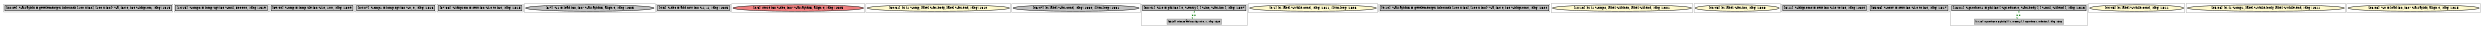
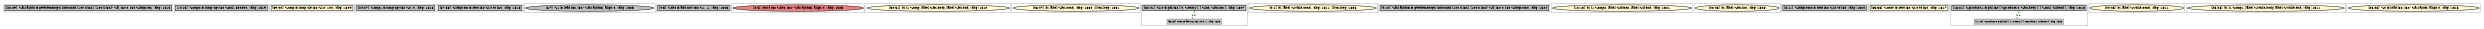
(312, 8) -> (312, 8)
(1076, 8) -> (1076, 8)
(1909, 8) -> (1909, 8)
